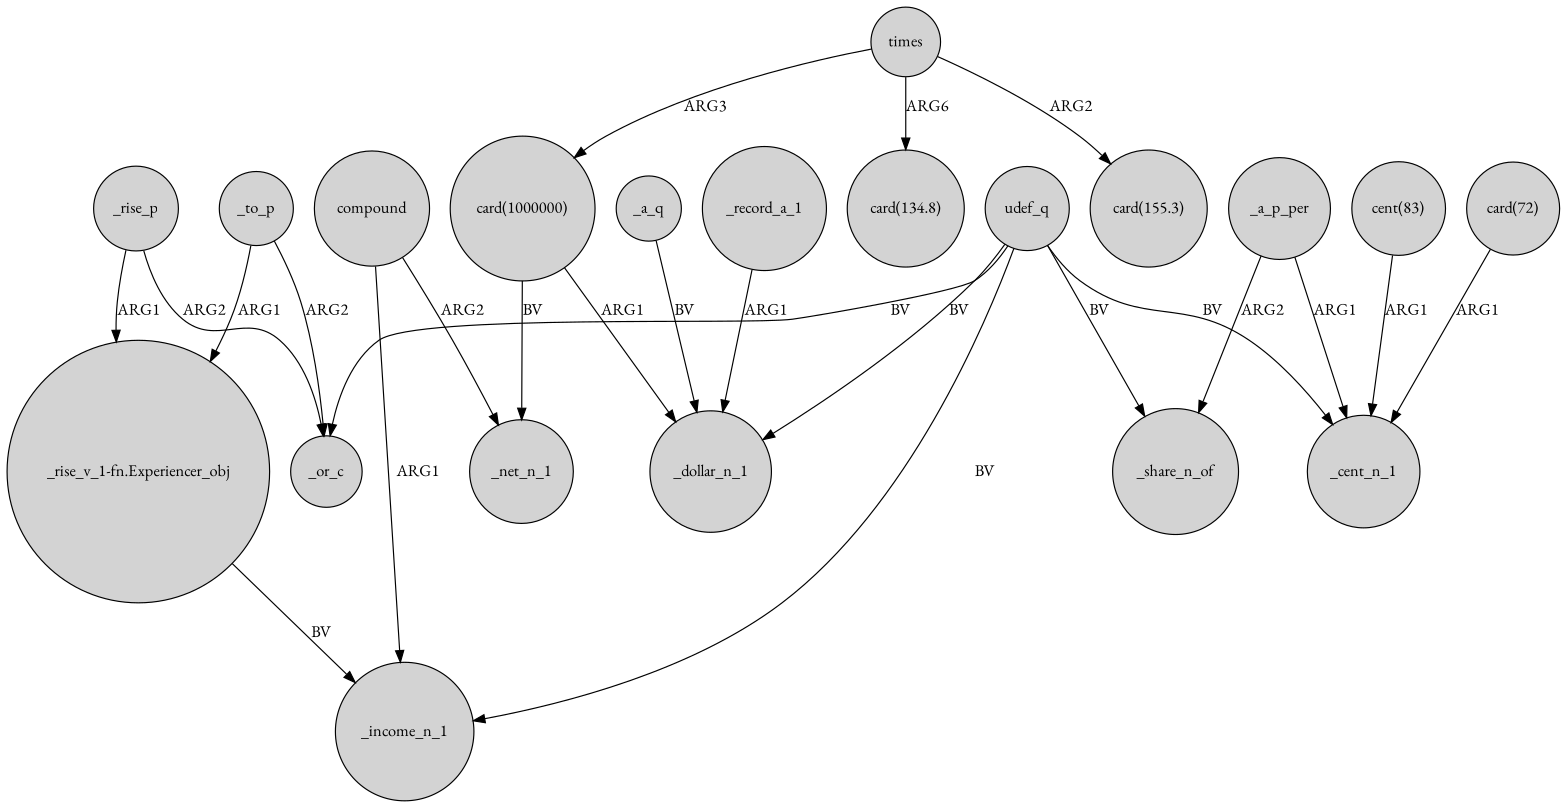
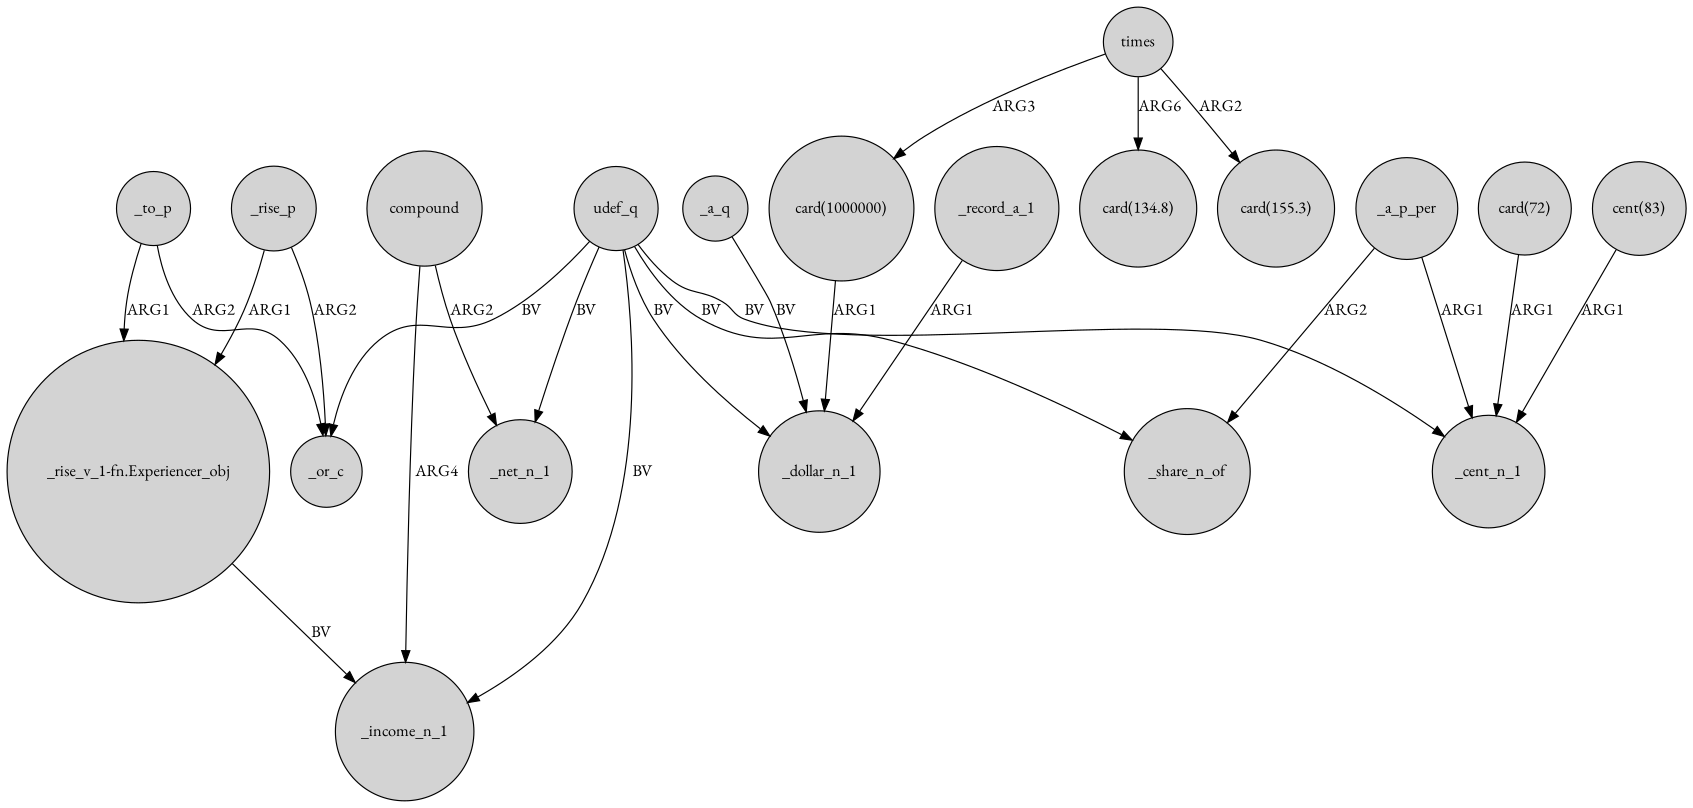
(522, 344) -> (567, 328)
(418, 472) -> (437, 472)
